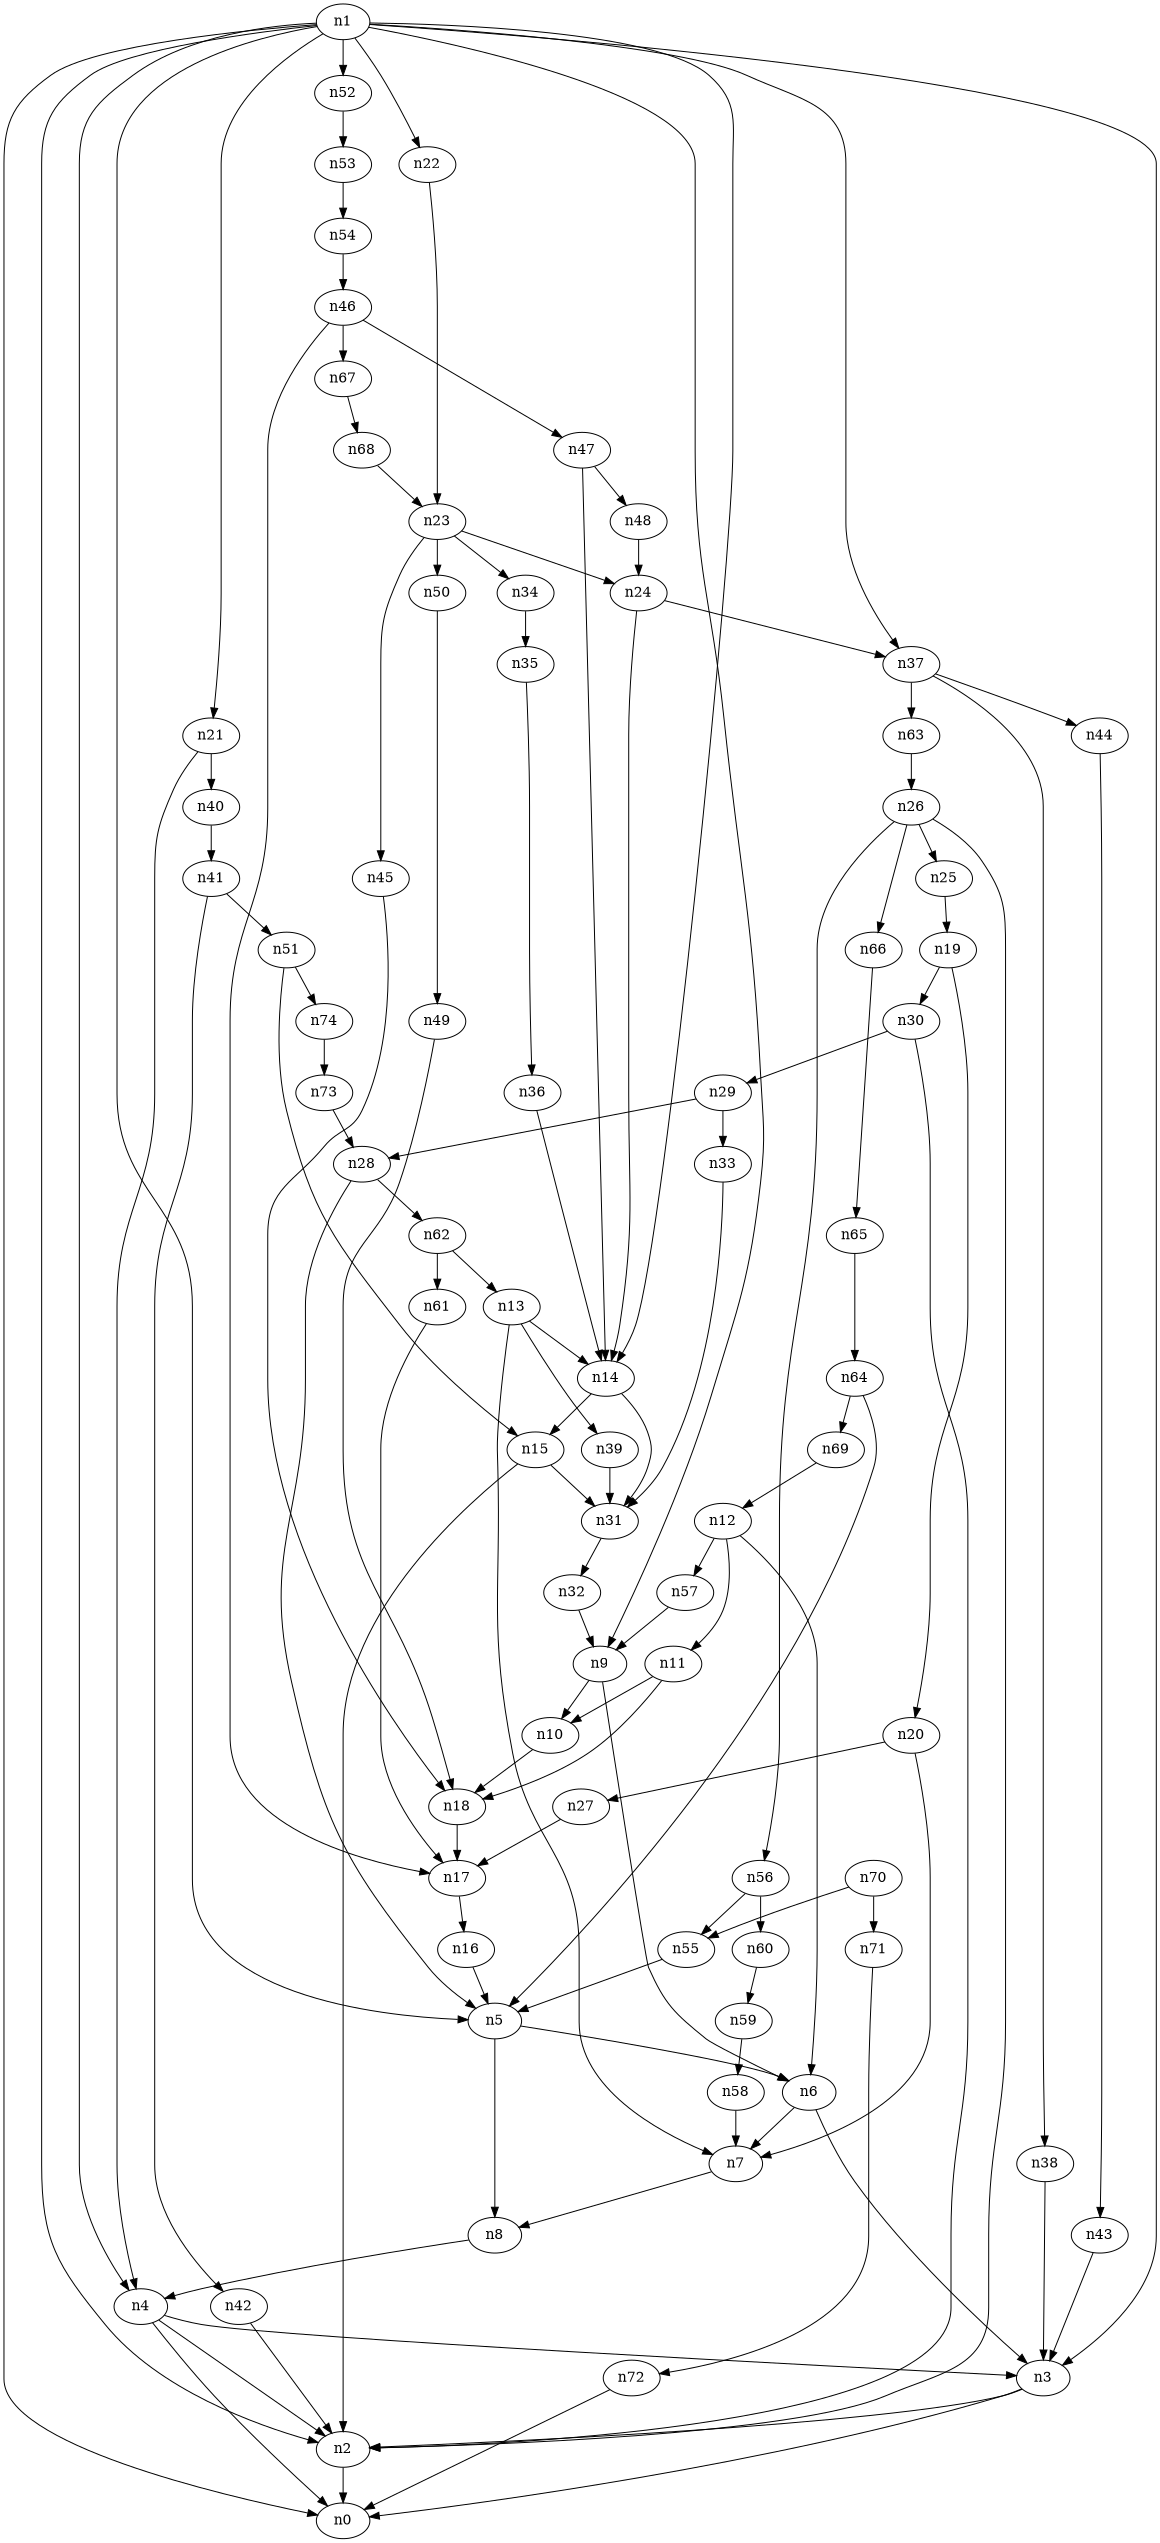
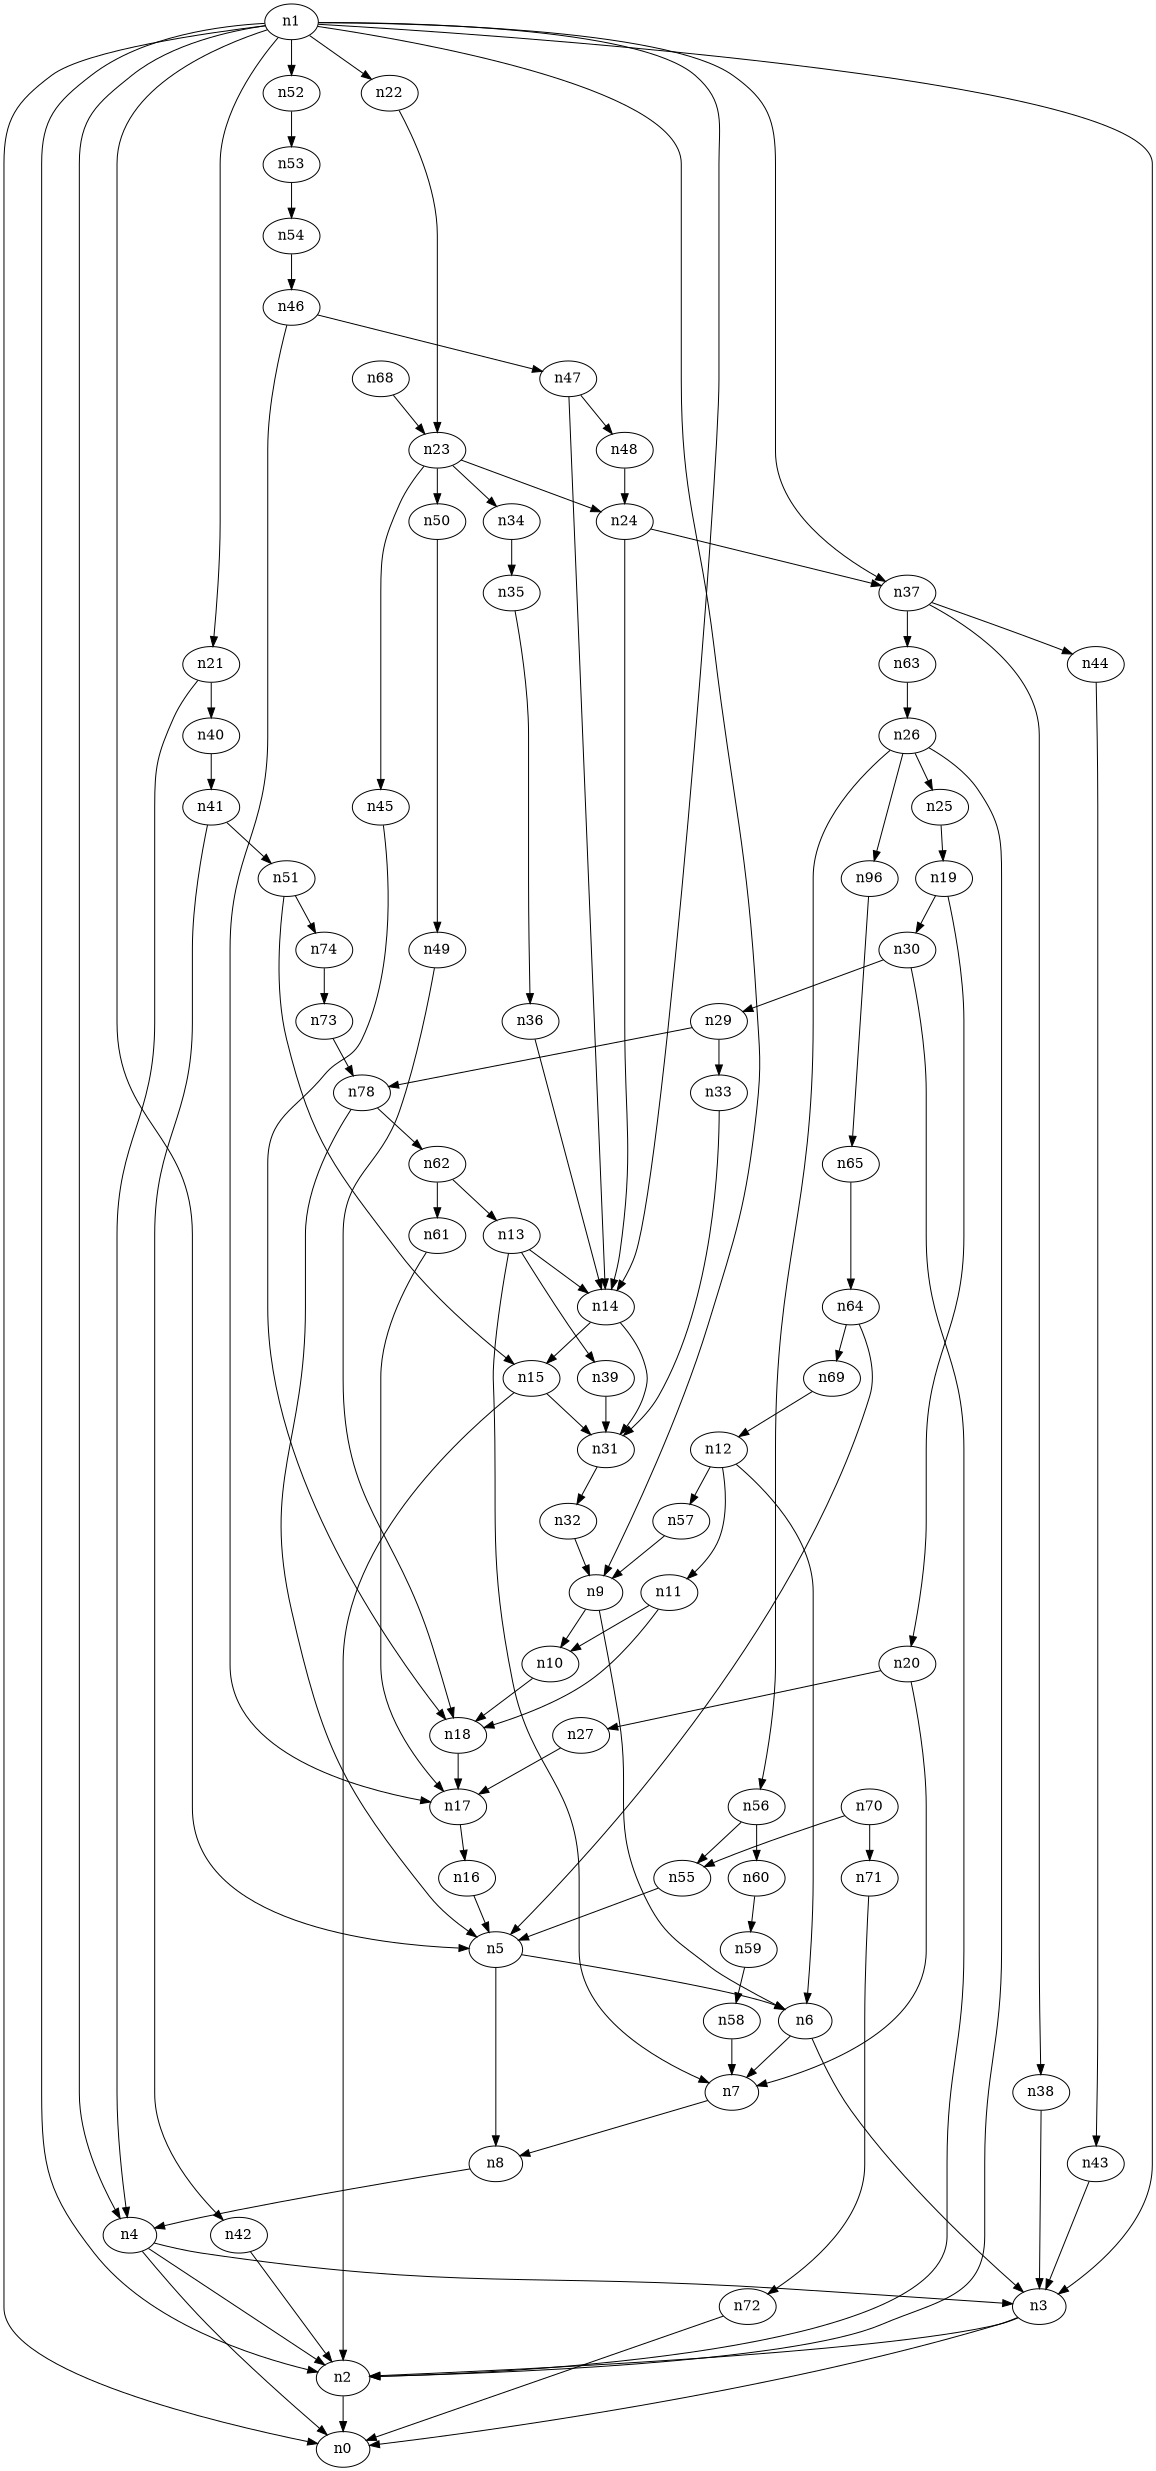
(343, 379) -> none
(874, 950) -> (870, 879)
(362, 1164) -> (362, 1093)
